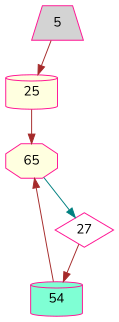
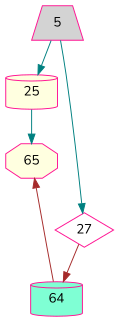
(46, 53) -> (46, 53)
(32, 122) -> (32, 122)
(57, 194) -> (72, 122)
(57, 299) -> (57, 299)
